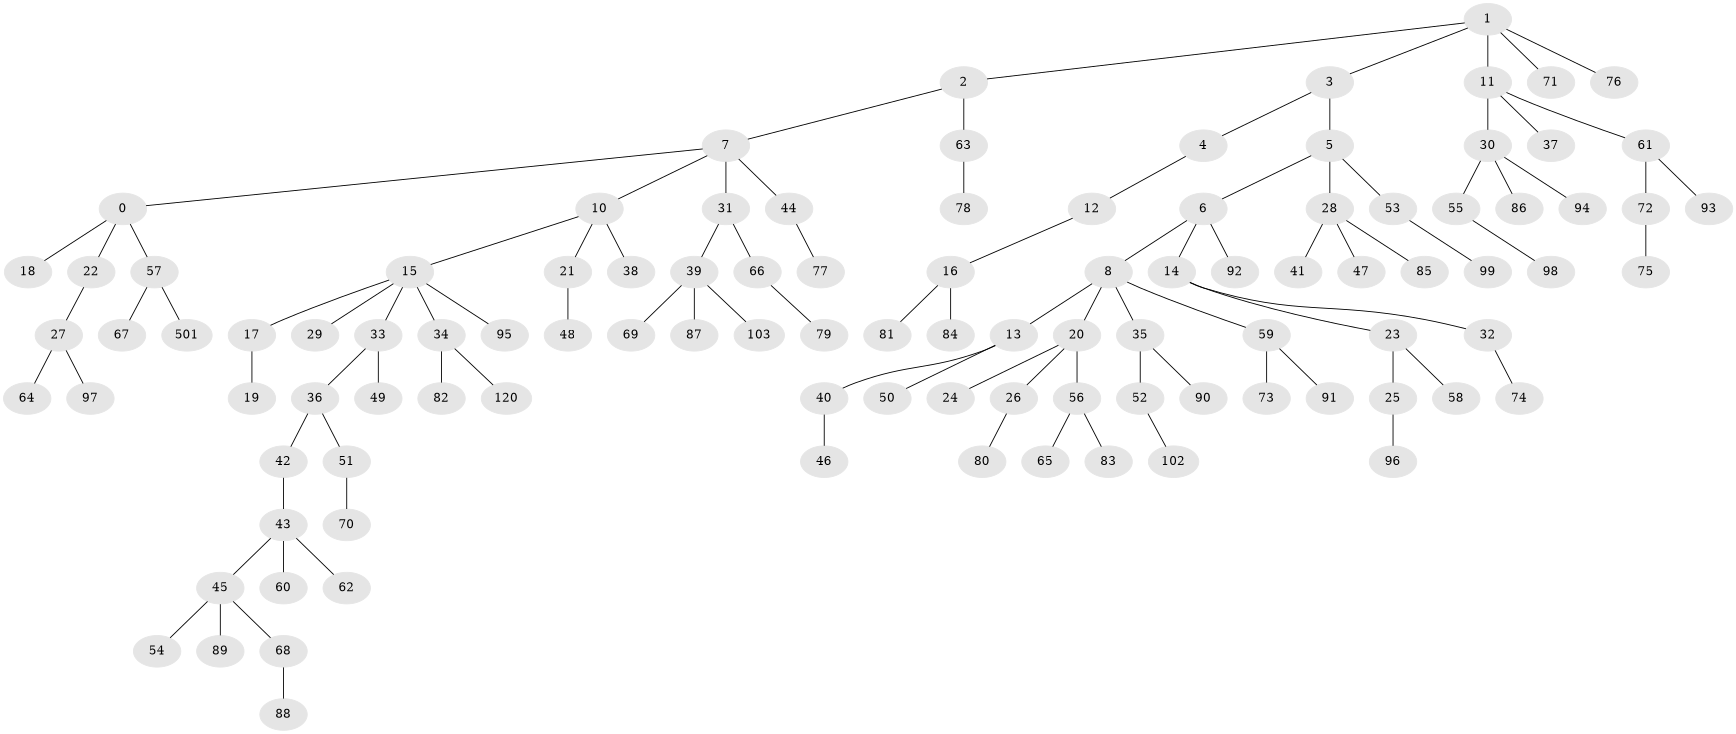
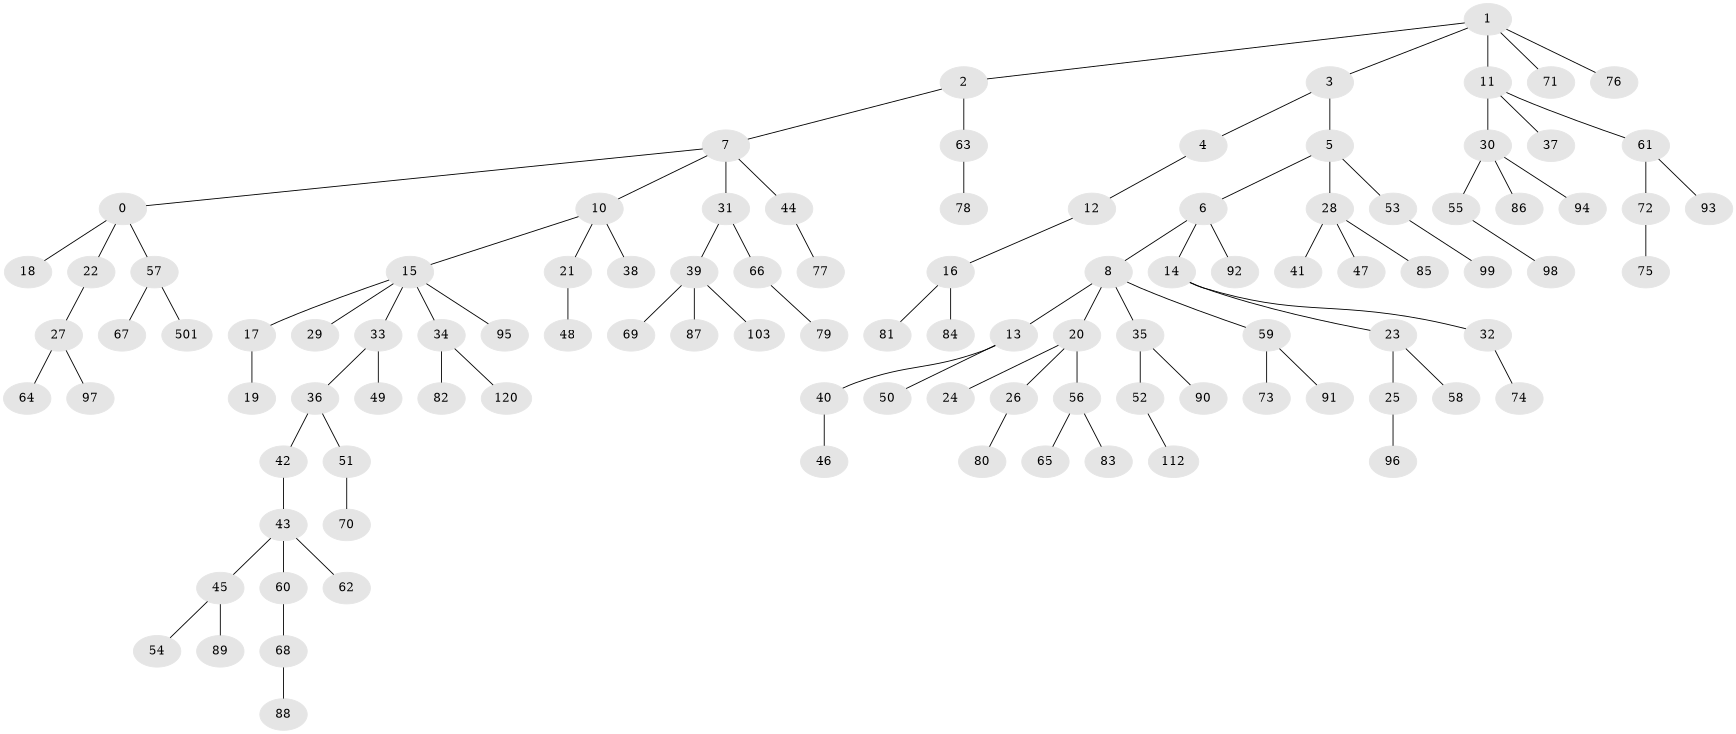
(1174, 462) -> (1174, 462)
(252, 620) -> (284, 620)
